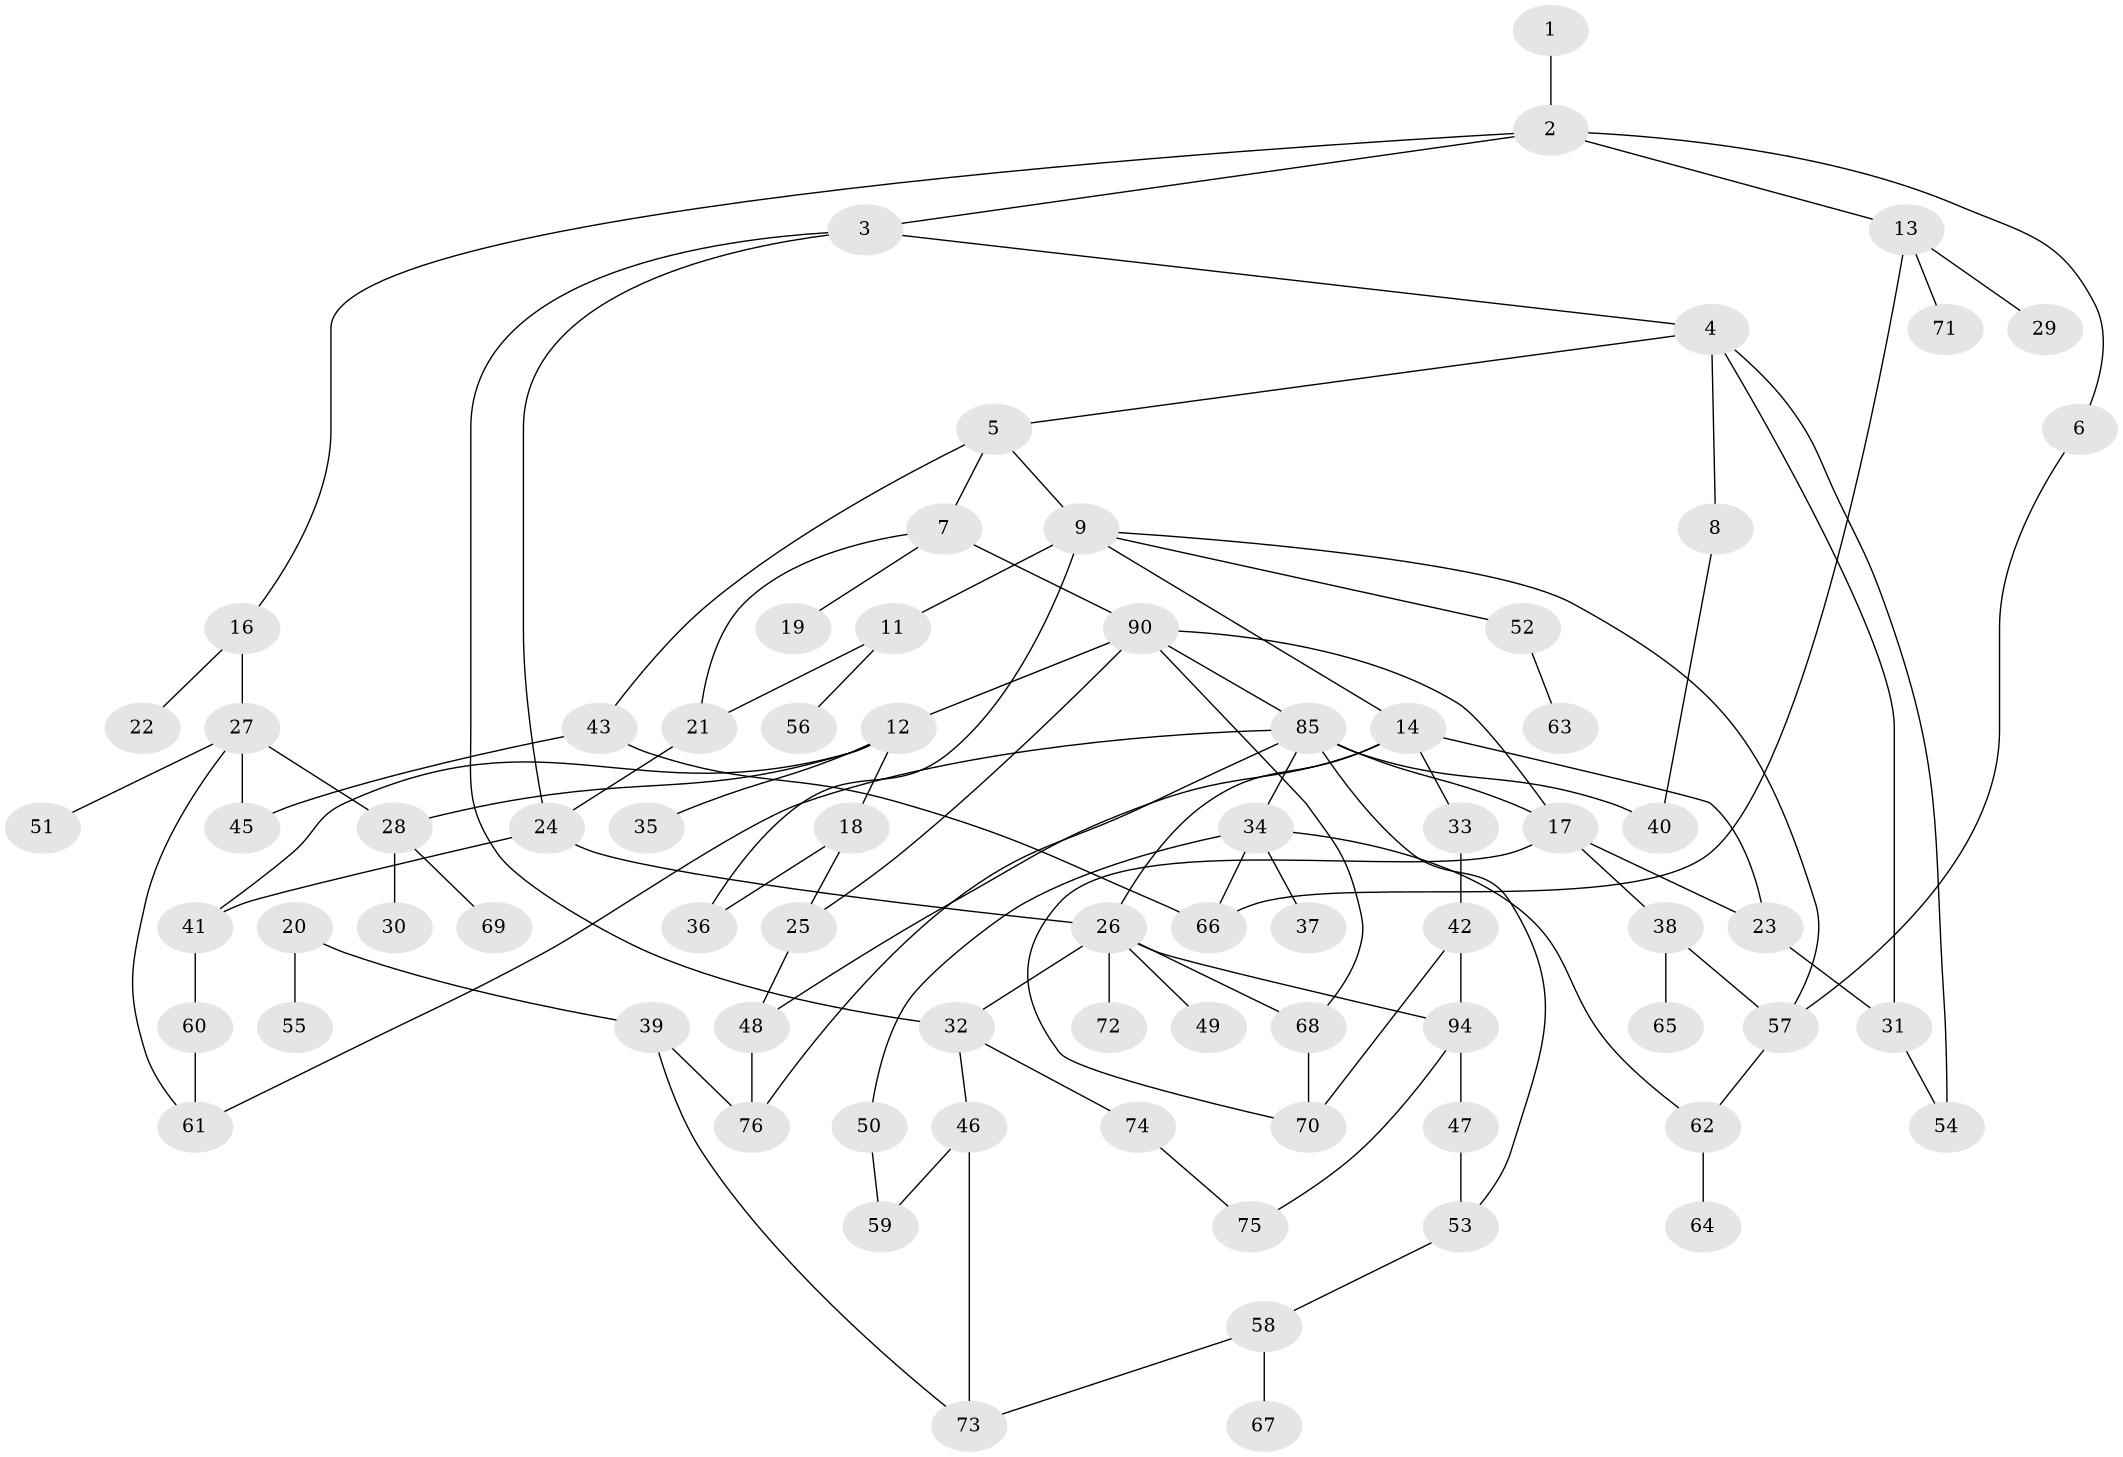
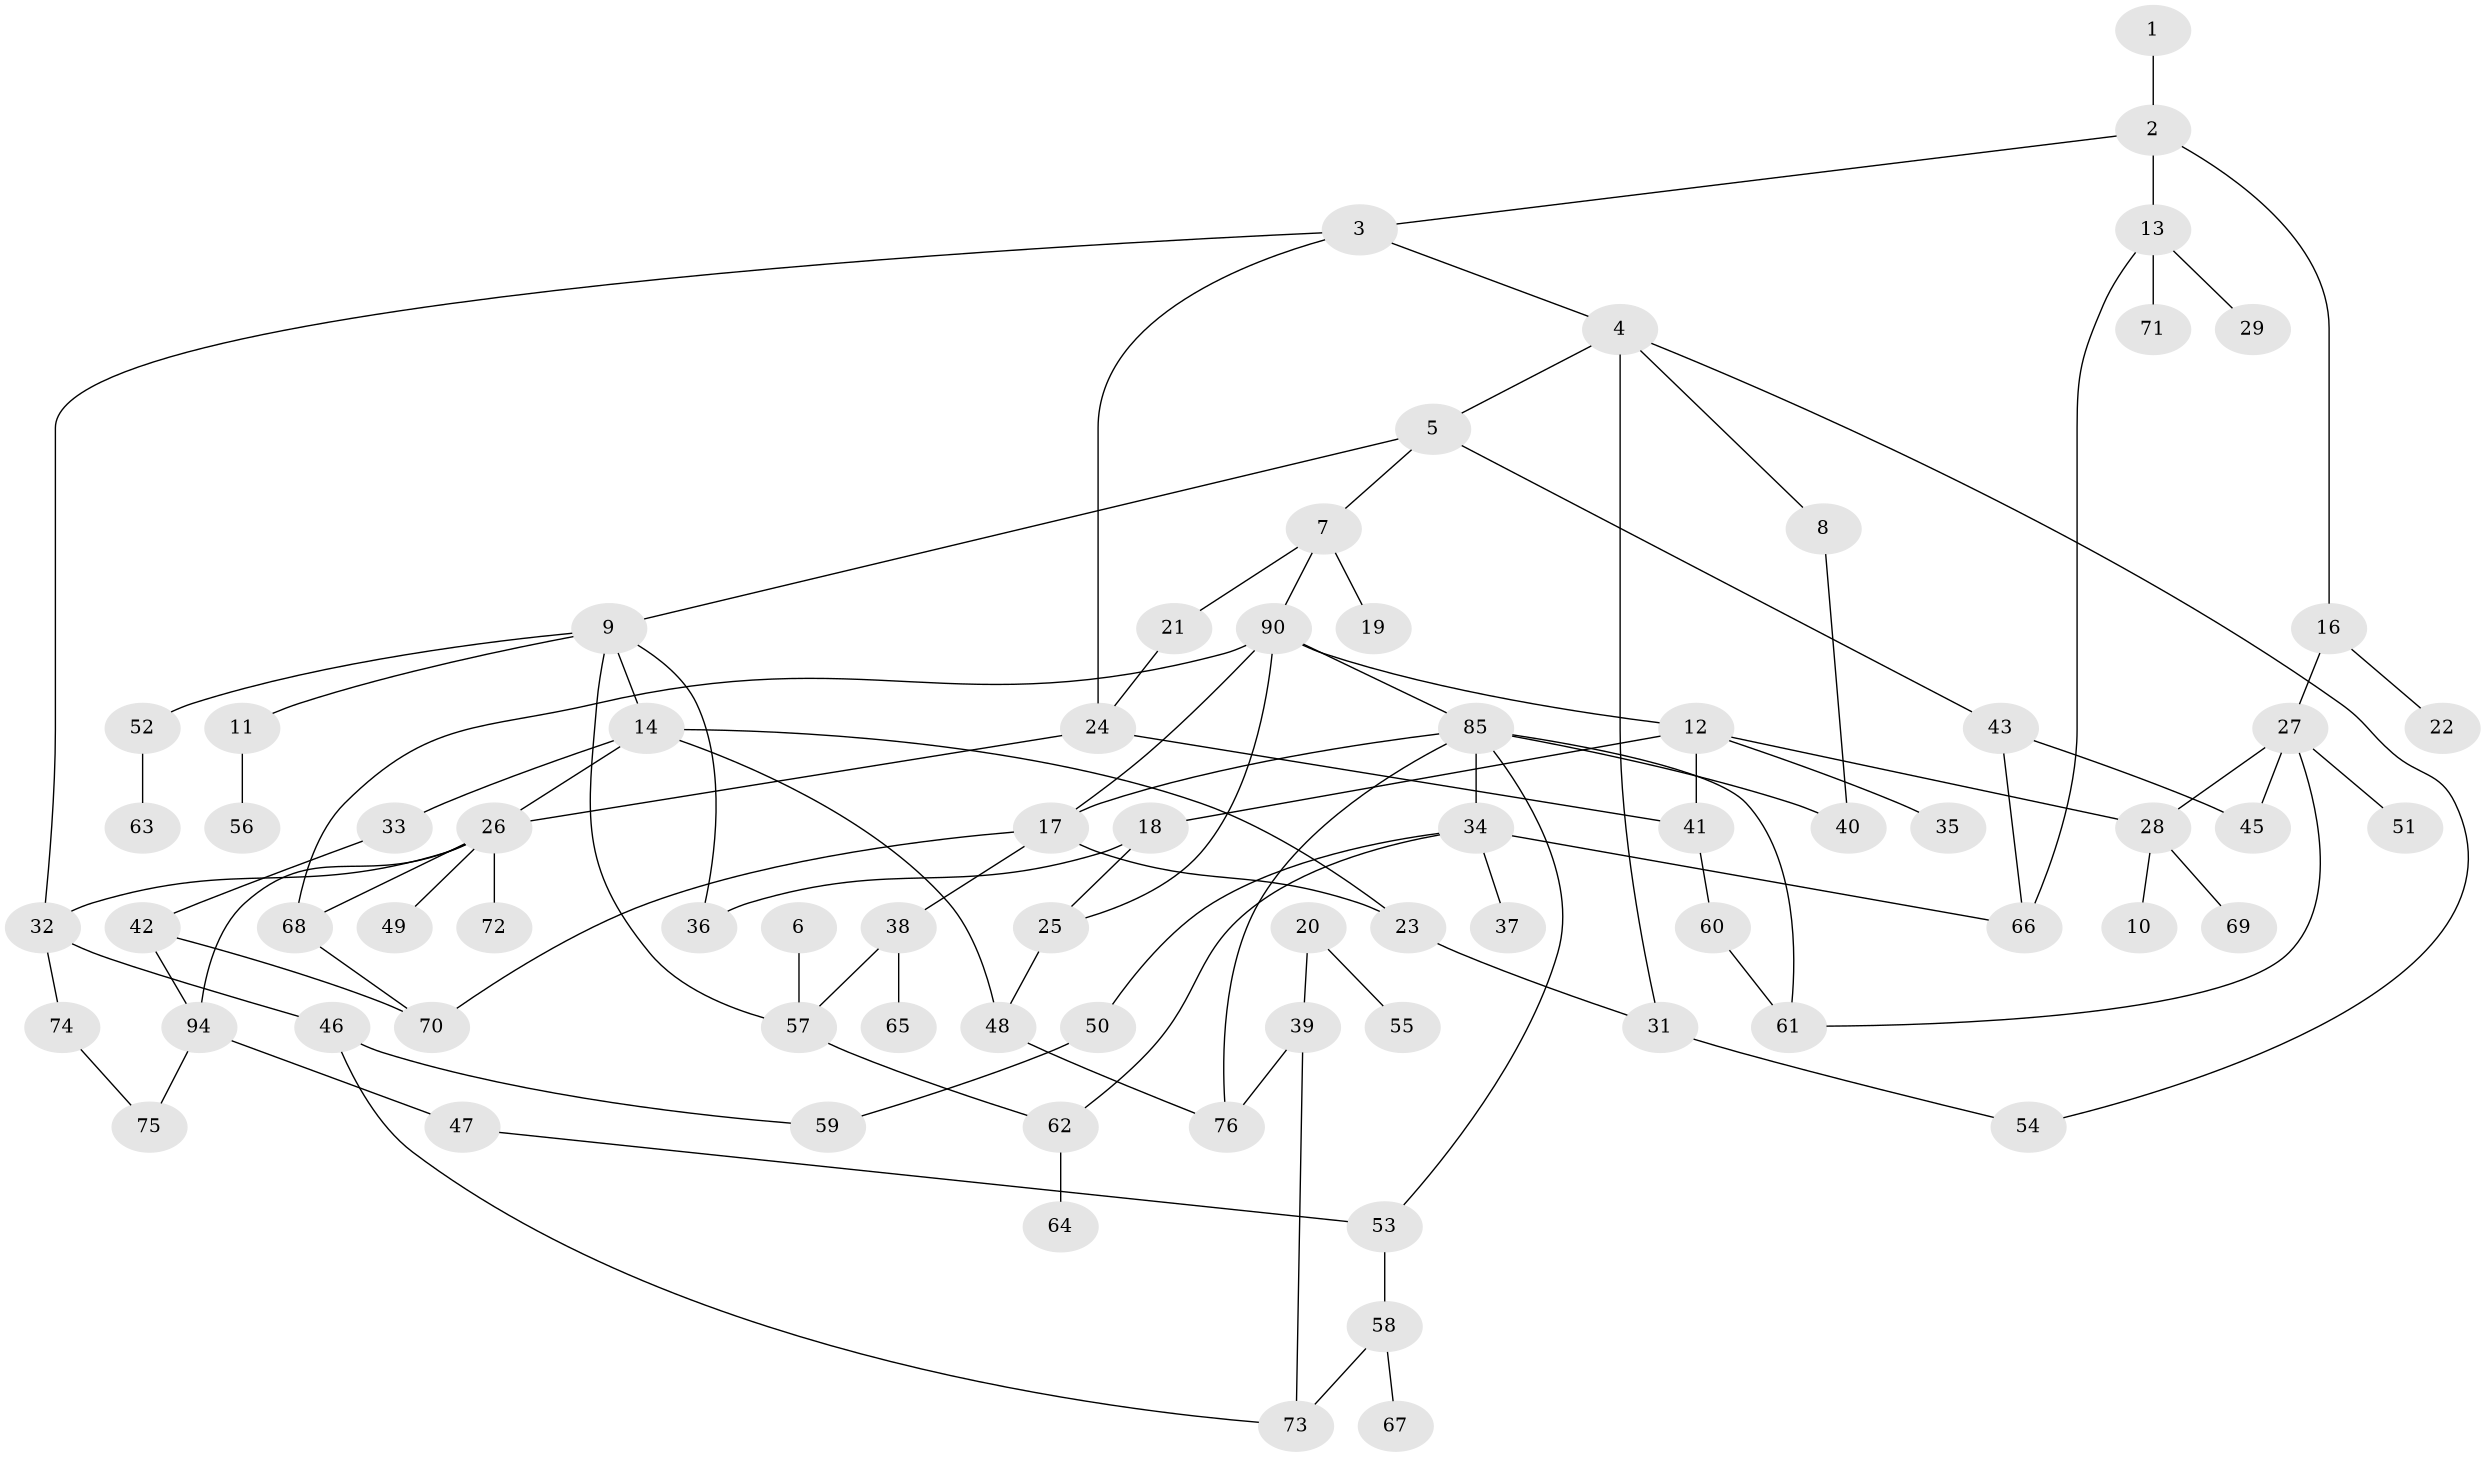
(1911, 188) -> none
(796, 678) -> none
(395, 928) -> (2139, 928)
